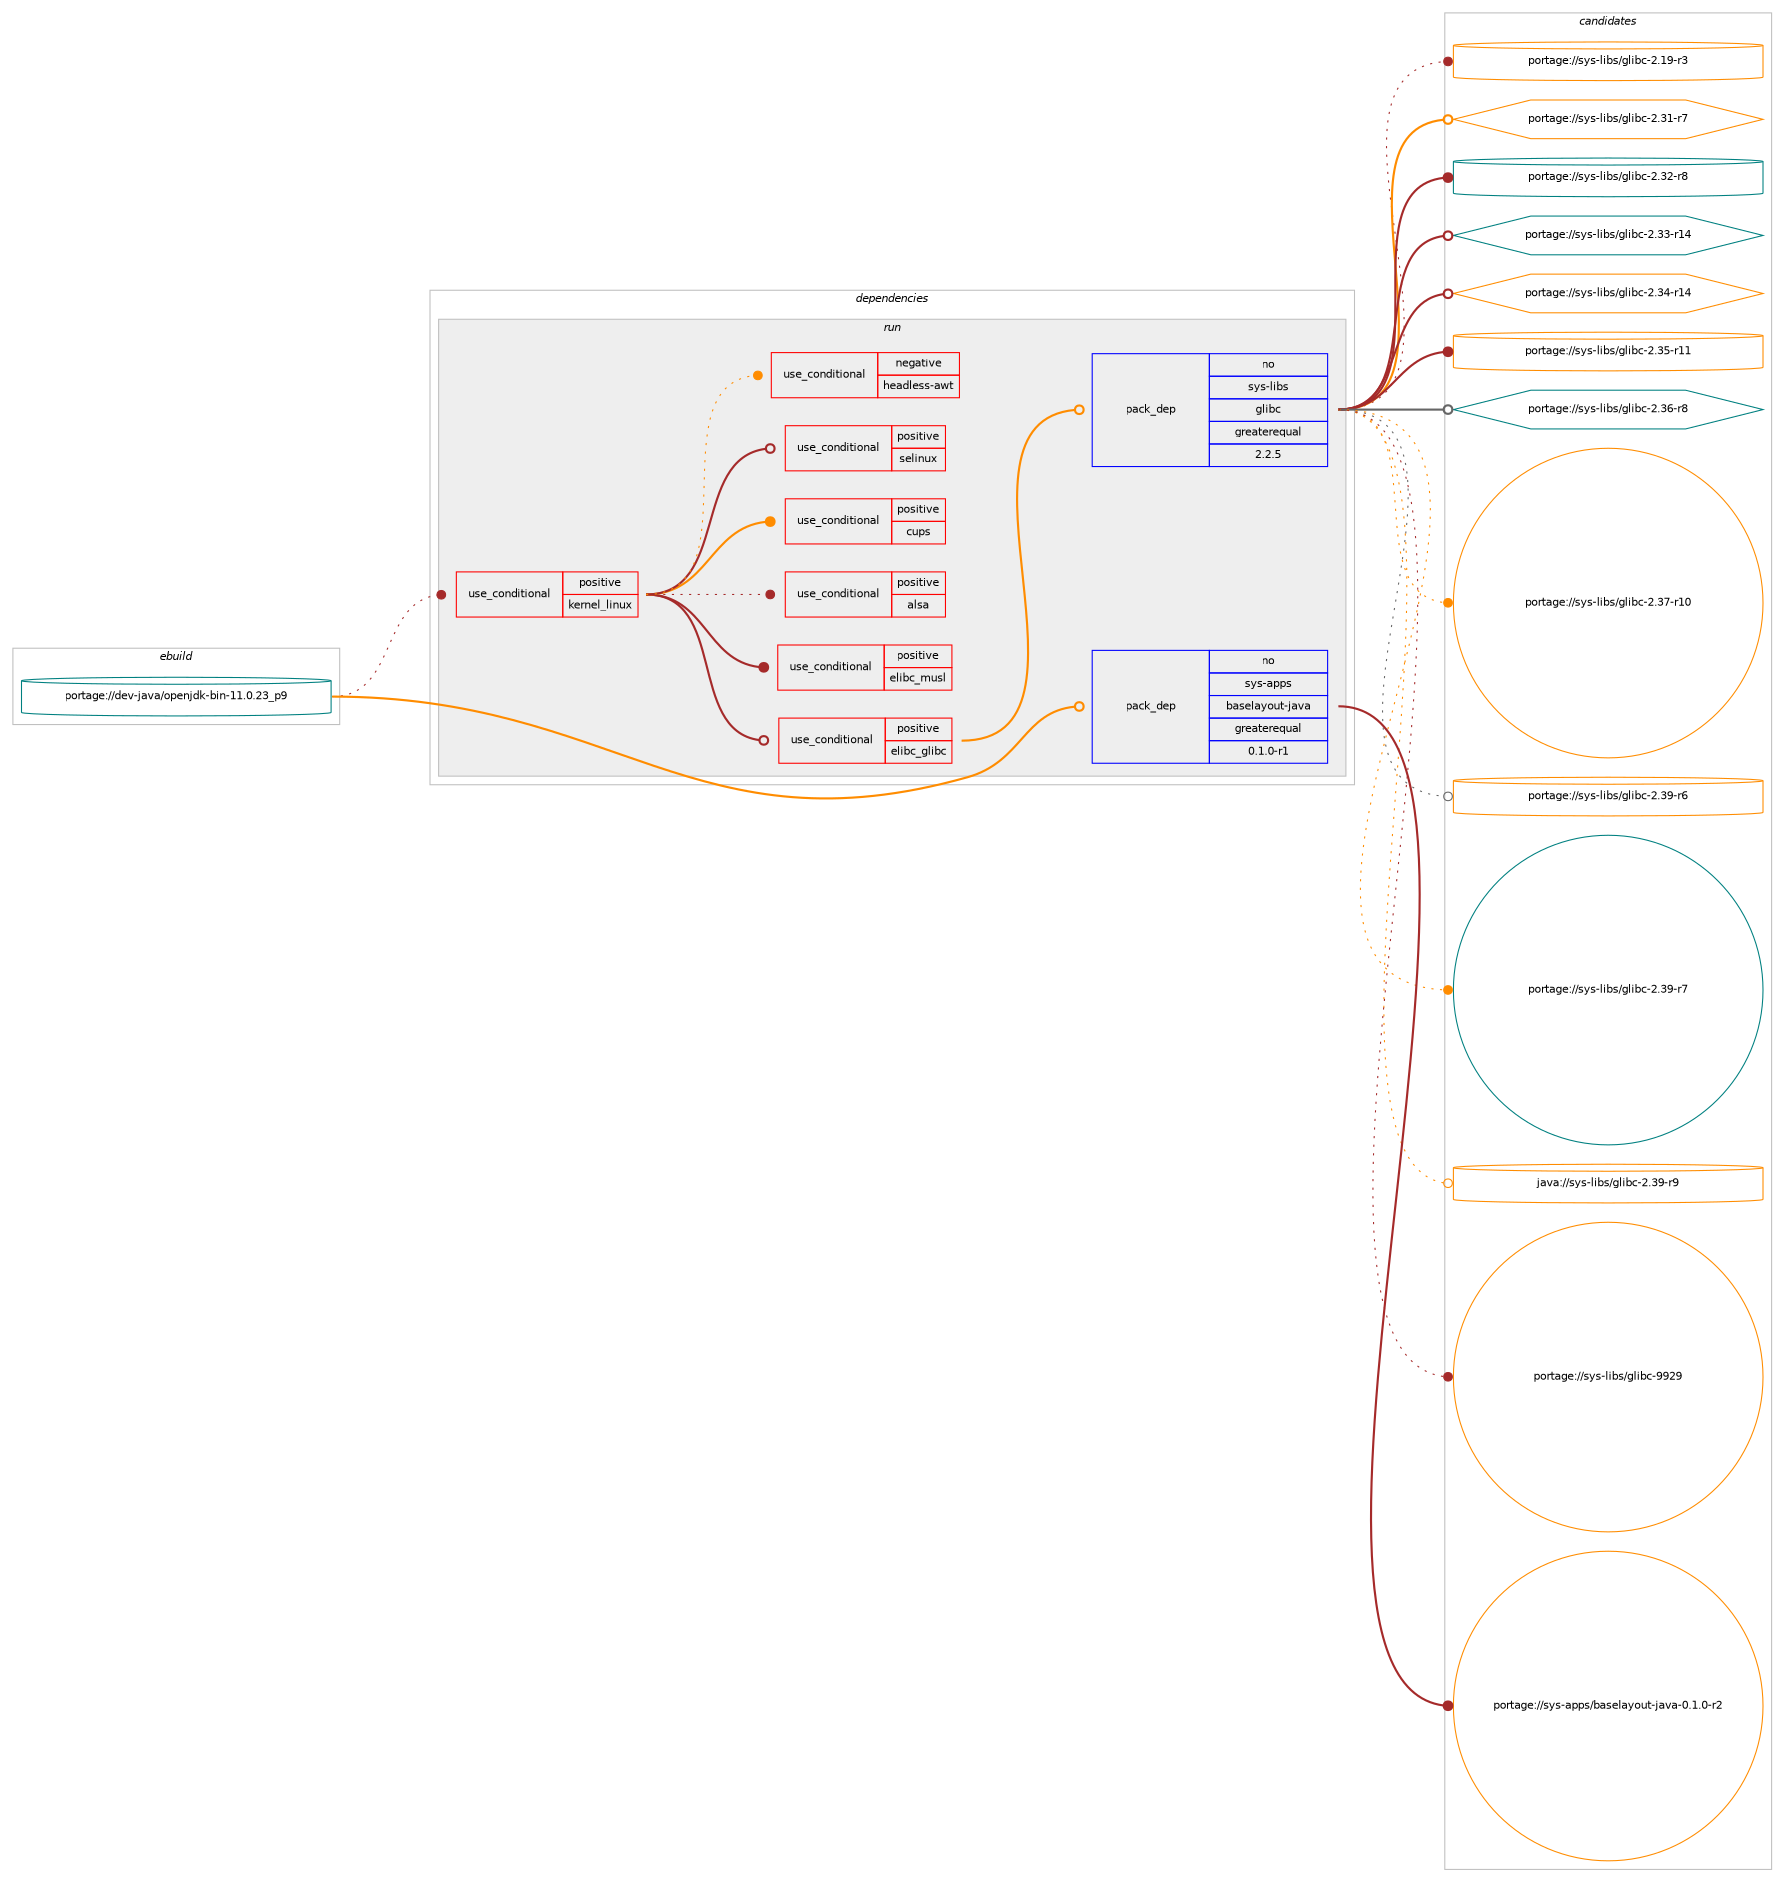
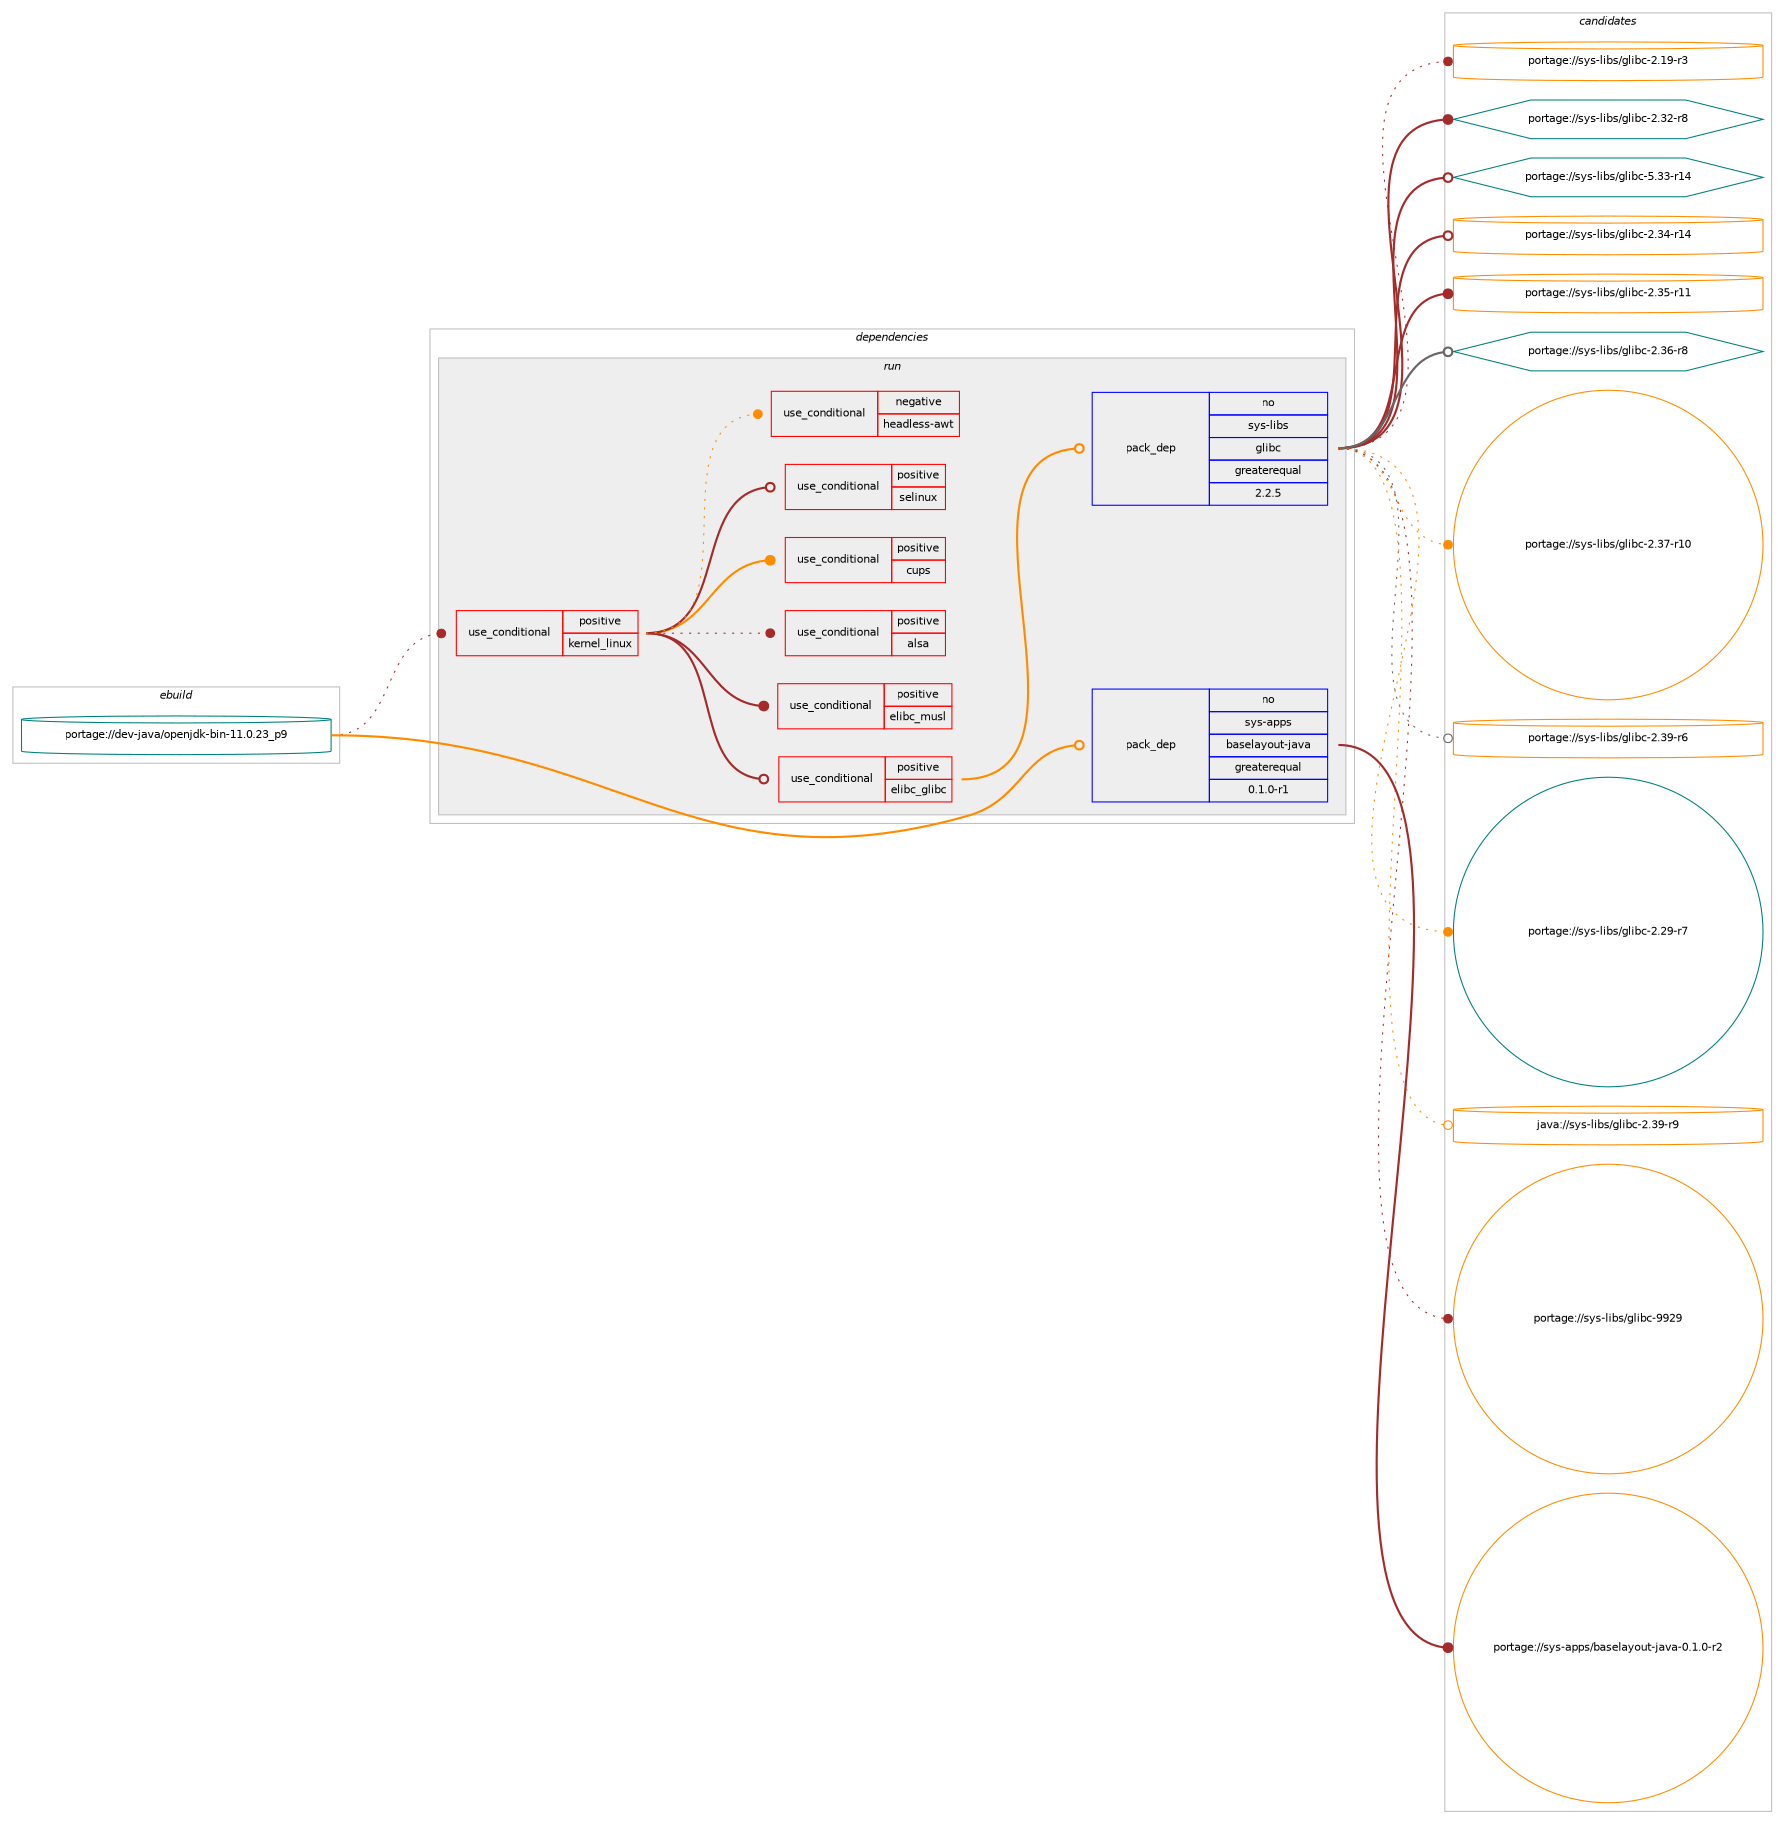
(1608, 119) -> none
(1608, 177) -> (1608, 119)
(1608, 235) -> (1608, 177)
(1608, 293) -> (1608, 235)
(1608, 990) -> (1608, 932)
